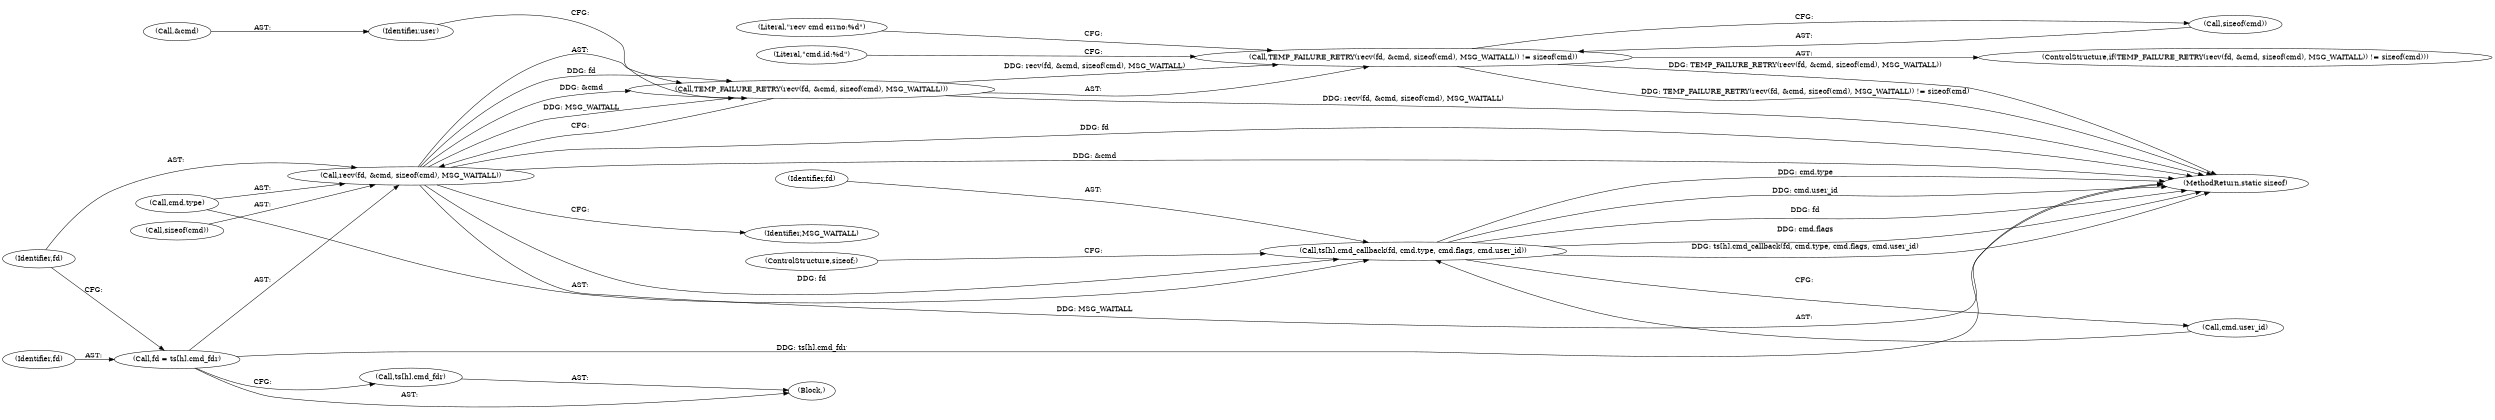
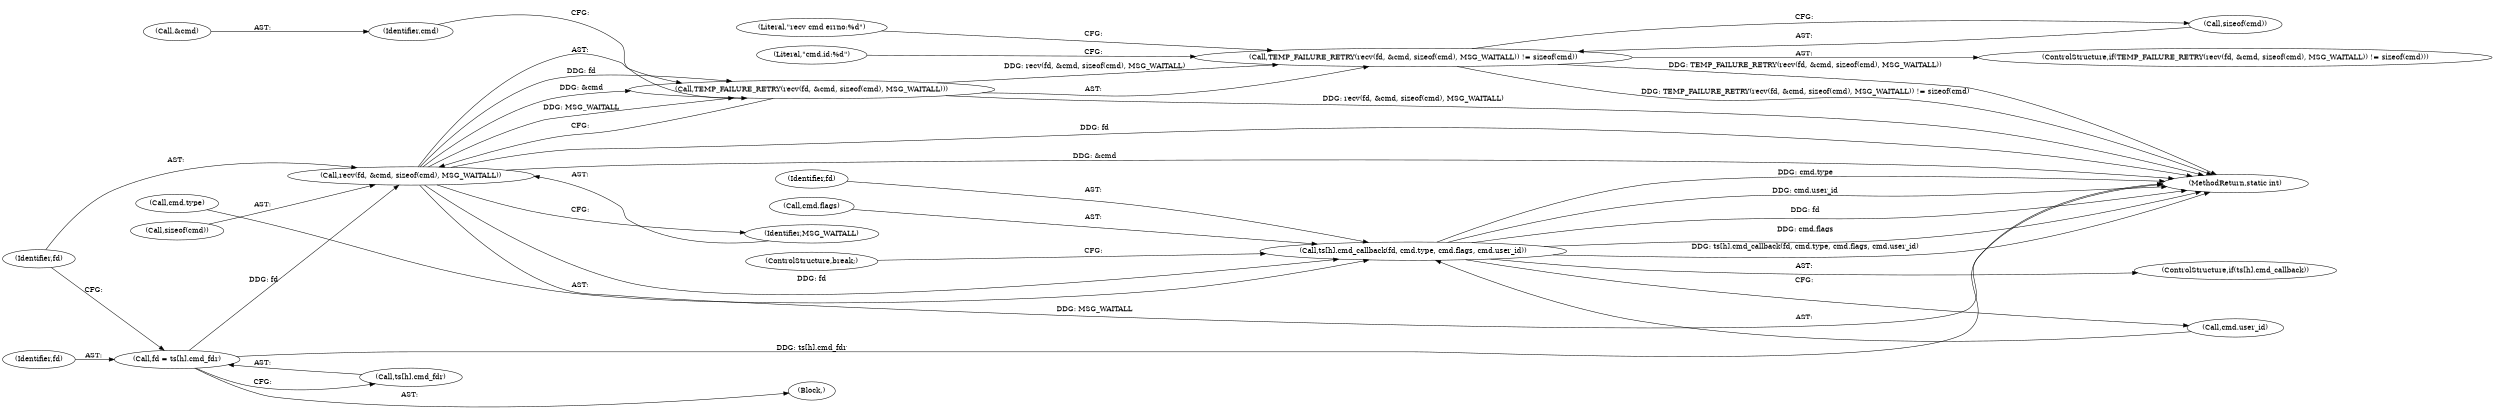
(411, 32) -> (411, 32)
(2235, 184) -> (2235, 184)
(277, 192) -> (653, 231)
none -> (812, 206)
(812, 261) -> (812, 261)
none -> (2235, 270)
(264, 280) -> (264, 280)
(622, 384) -> (298, 370)
